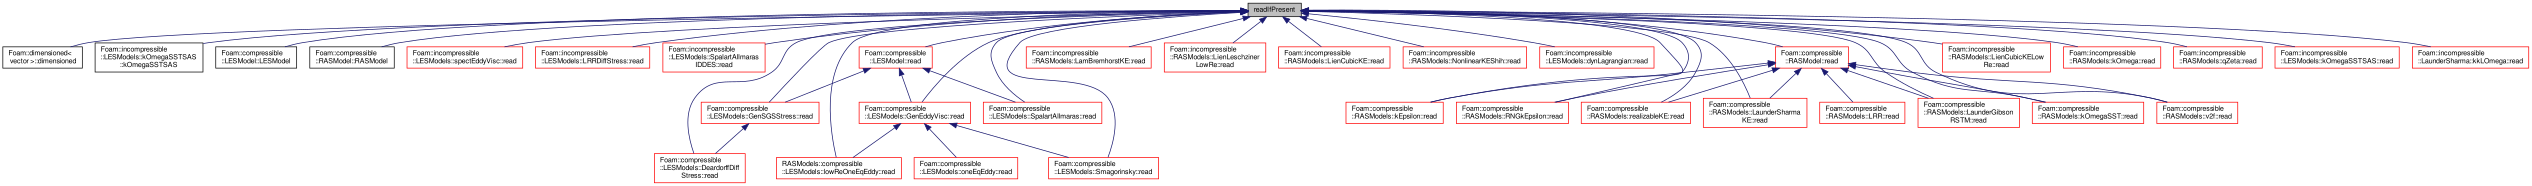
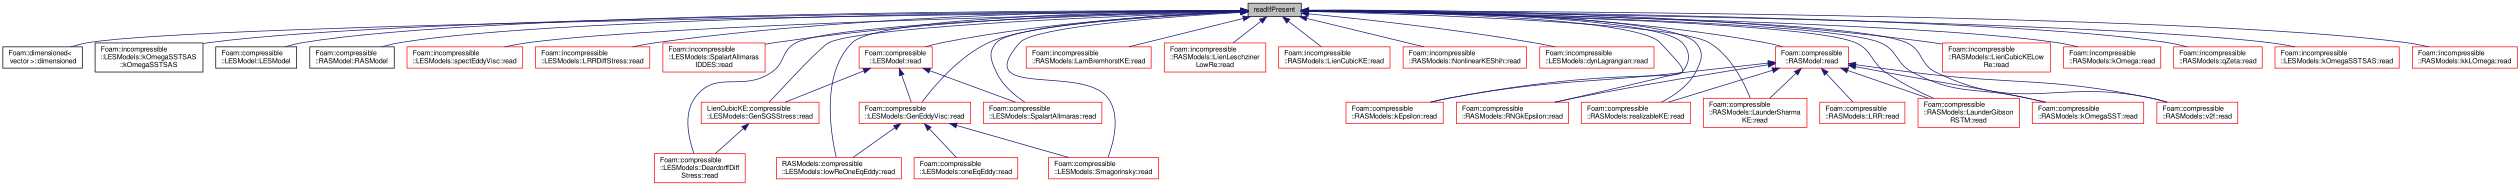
(2471, 57) -> (2465, 57)
(760, 113) -> (760, 113)
